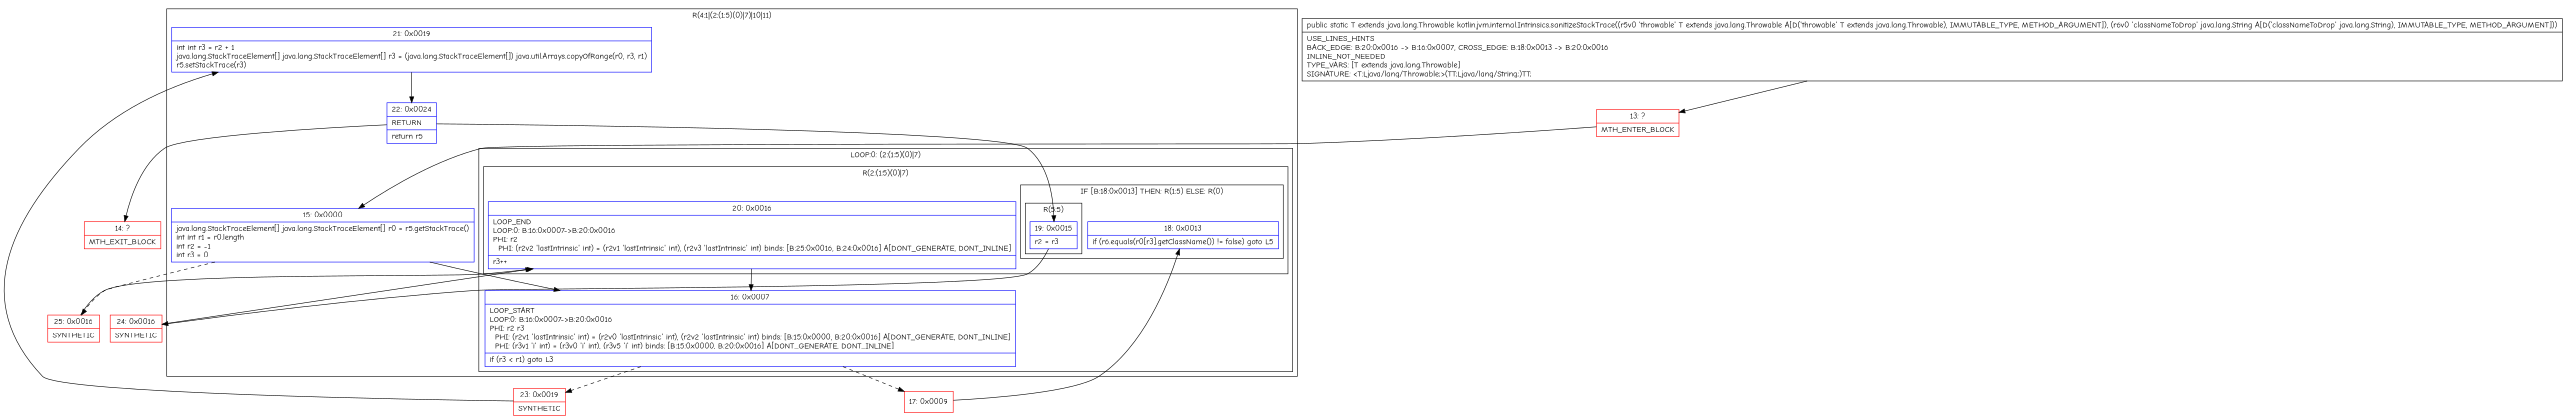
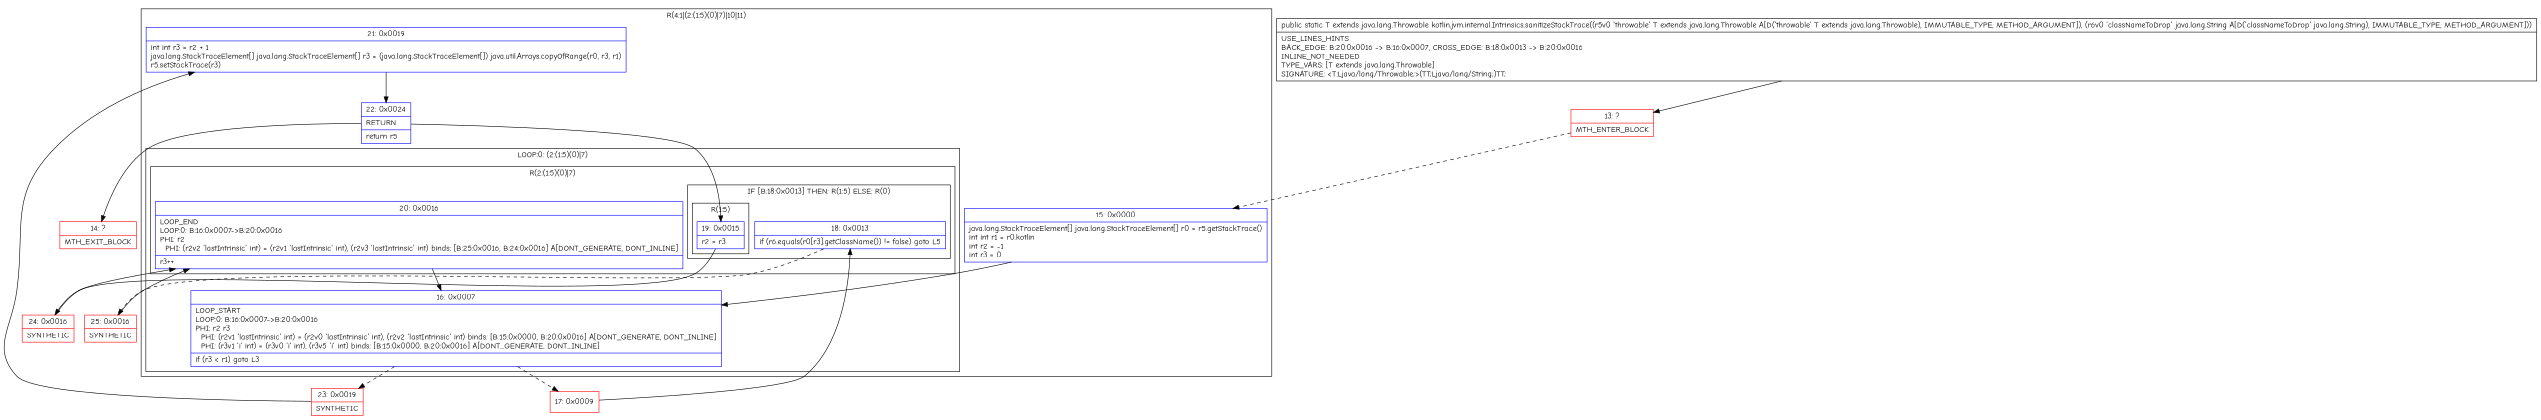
(974, 144) -> (1405, 170)
(1054, 210) -> (721, 210)
(210, 237) -> (1002, 237)
(146, 279) -> (560, 277)
